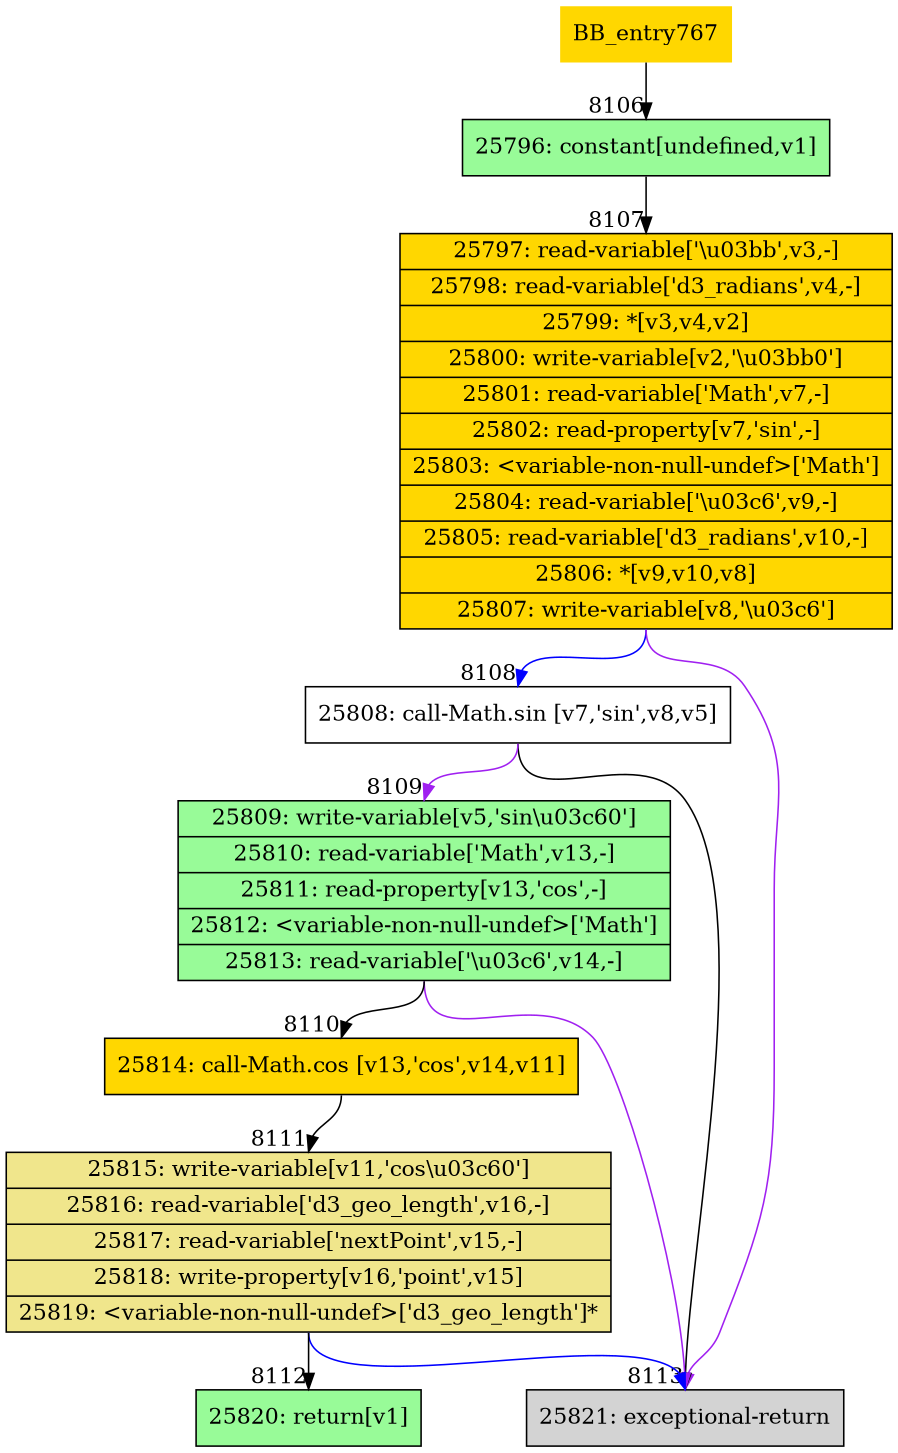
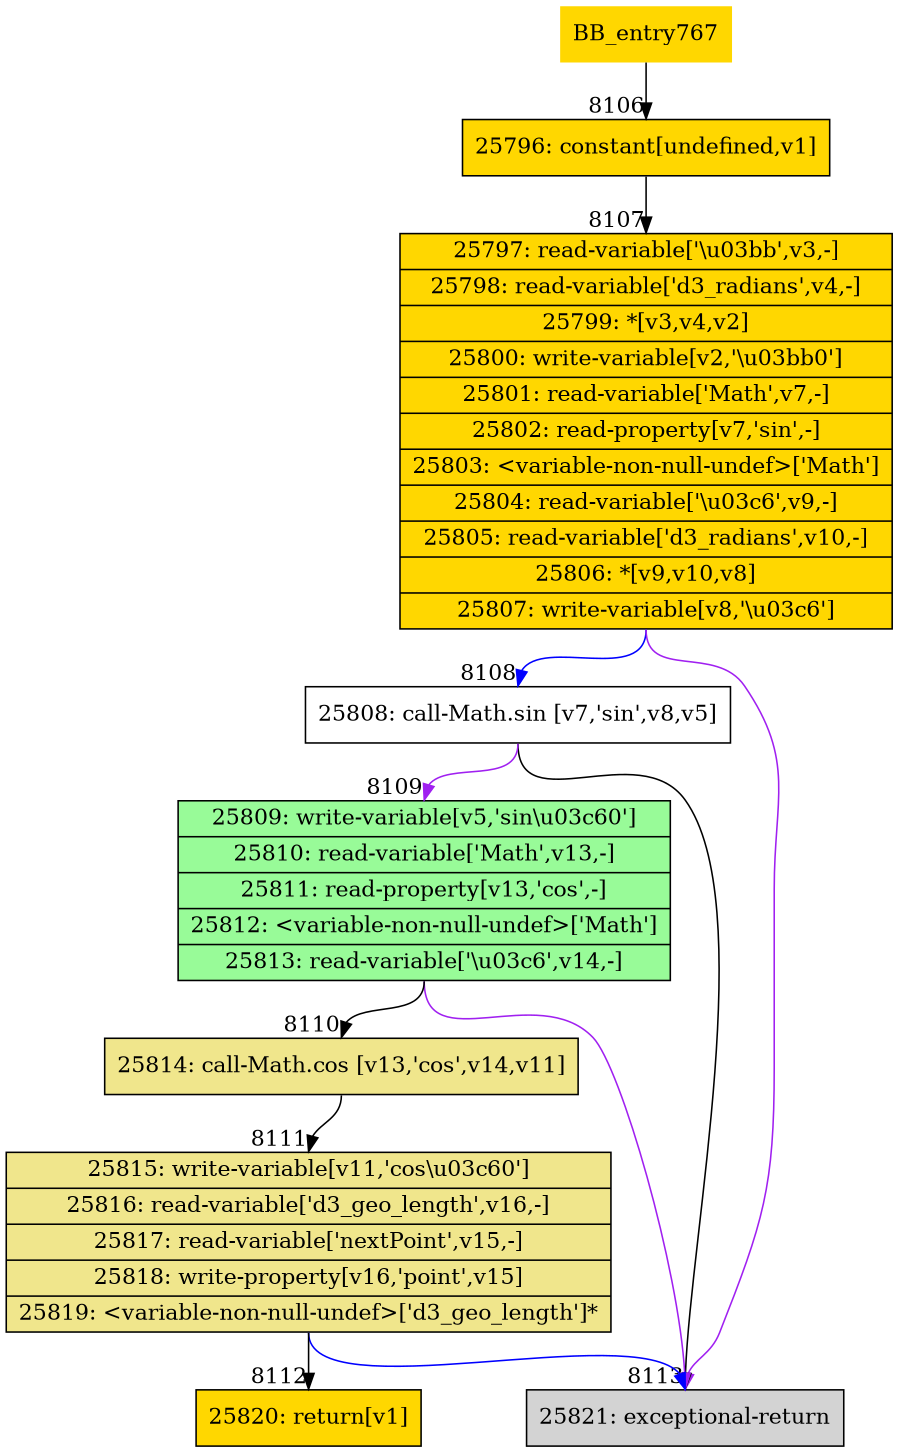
(646, 148) -> (646, 148)
(341, 1066) -> (341, 1066)
(309, 1418) -> (309, 1418)
